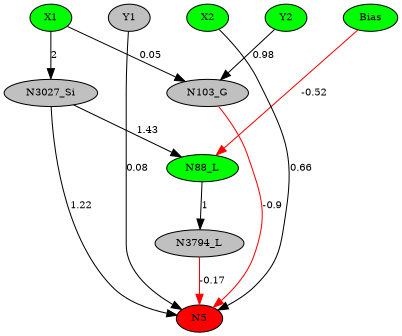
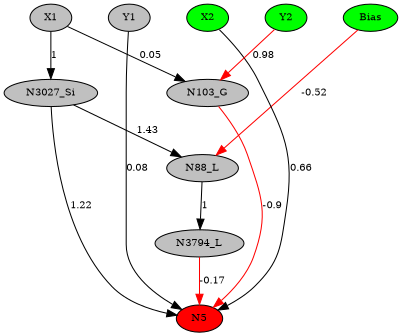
(51, 18) -> (51, 18)
(251, 51) -> (251, 51)
(54, 55) -> (54, 55)
(203, 168) -> (203, 168)
